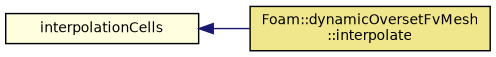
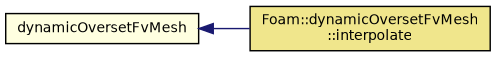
(102, 29) -> (102, 29)
